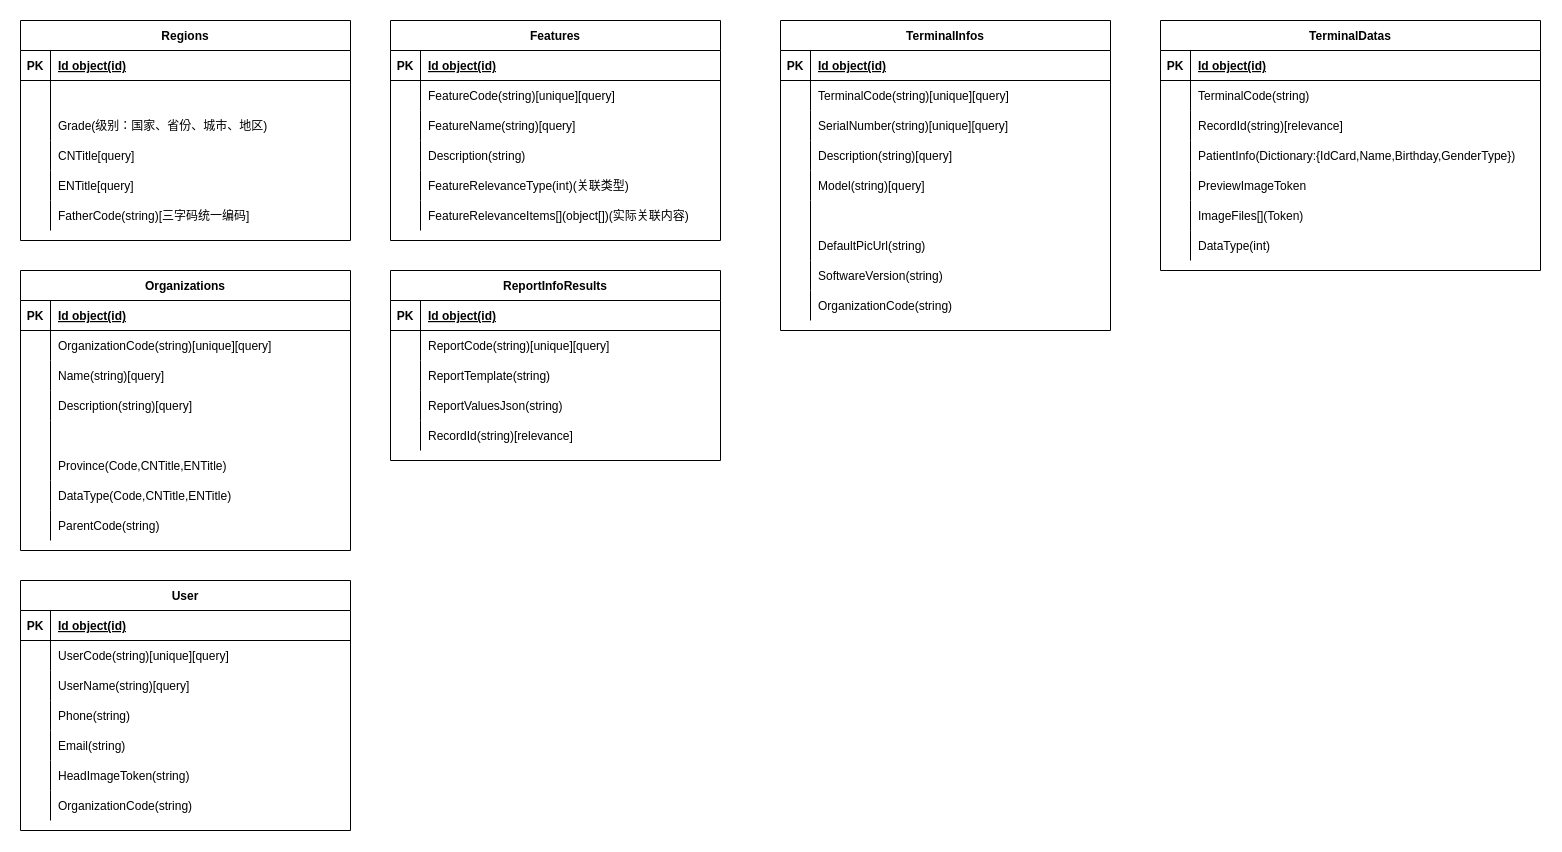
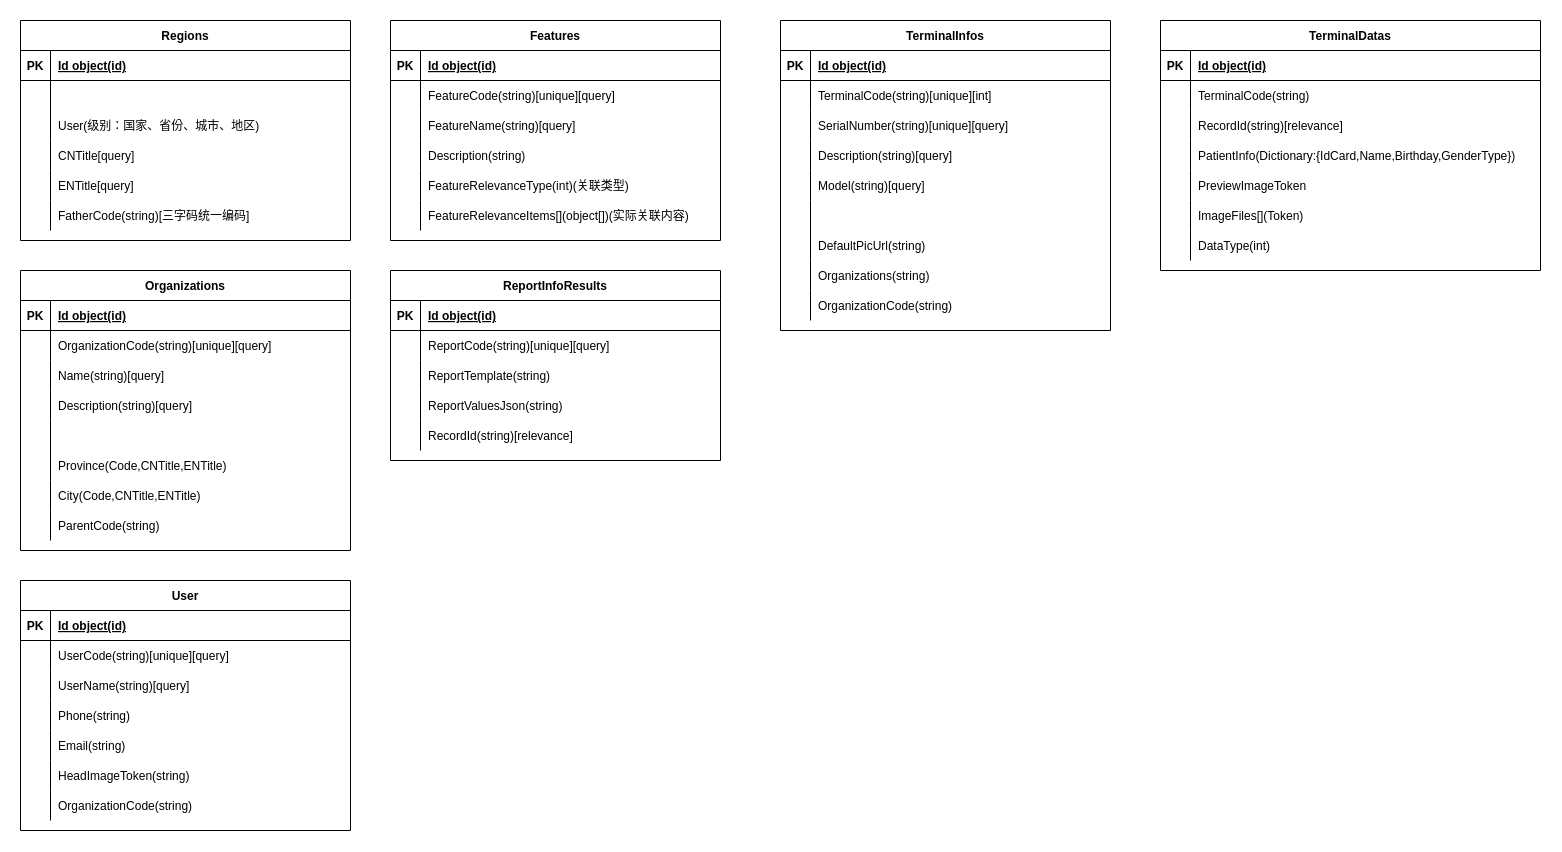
(929, 96) -> (921, 96)
(166, 126) -> (162, 126)
(892, 276) -> (884, 276)
(149, 496) -> (134, 496)
